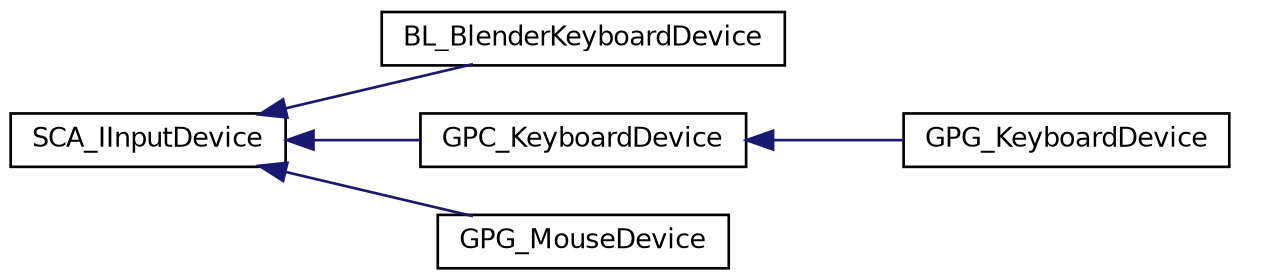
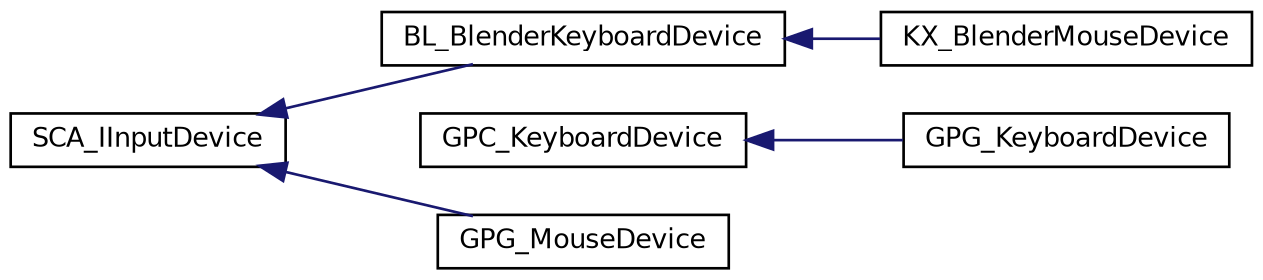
none -> (1066, 39)
(367, 140) -> none
